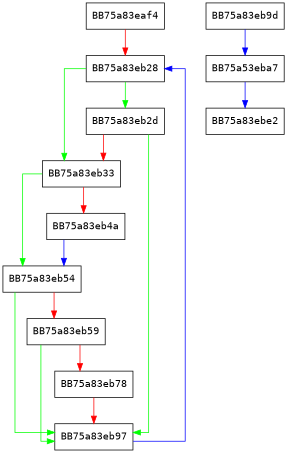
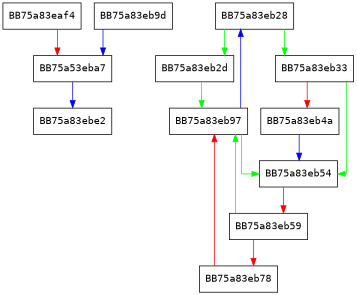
(125, 39) -> (57, 39)
(103, 144) -> none
(15, 379) -> (242, 159)
